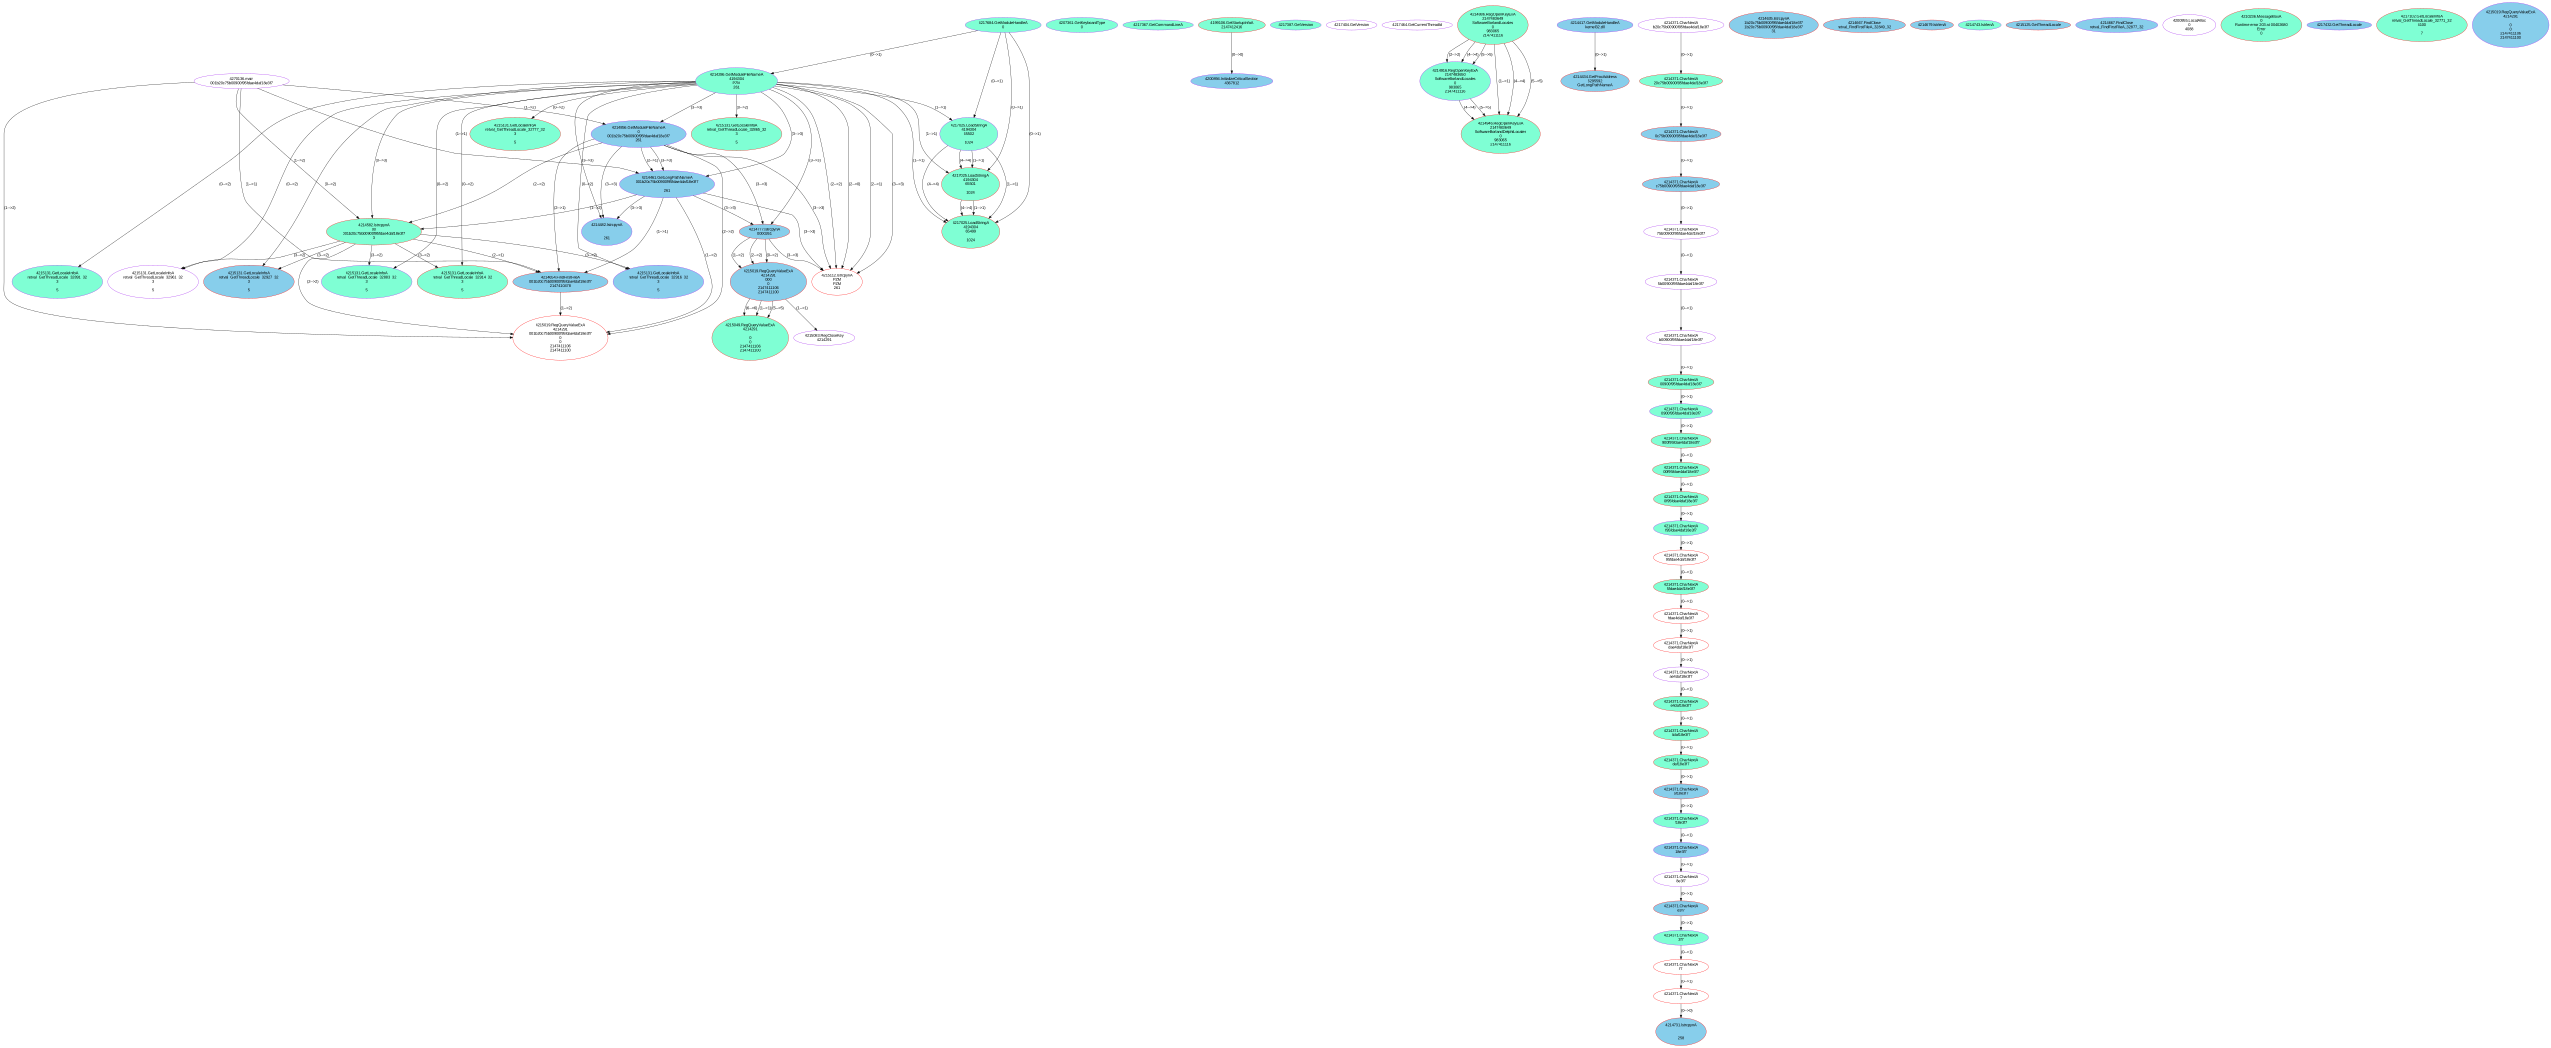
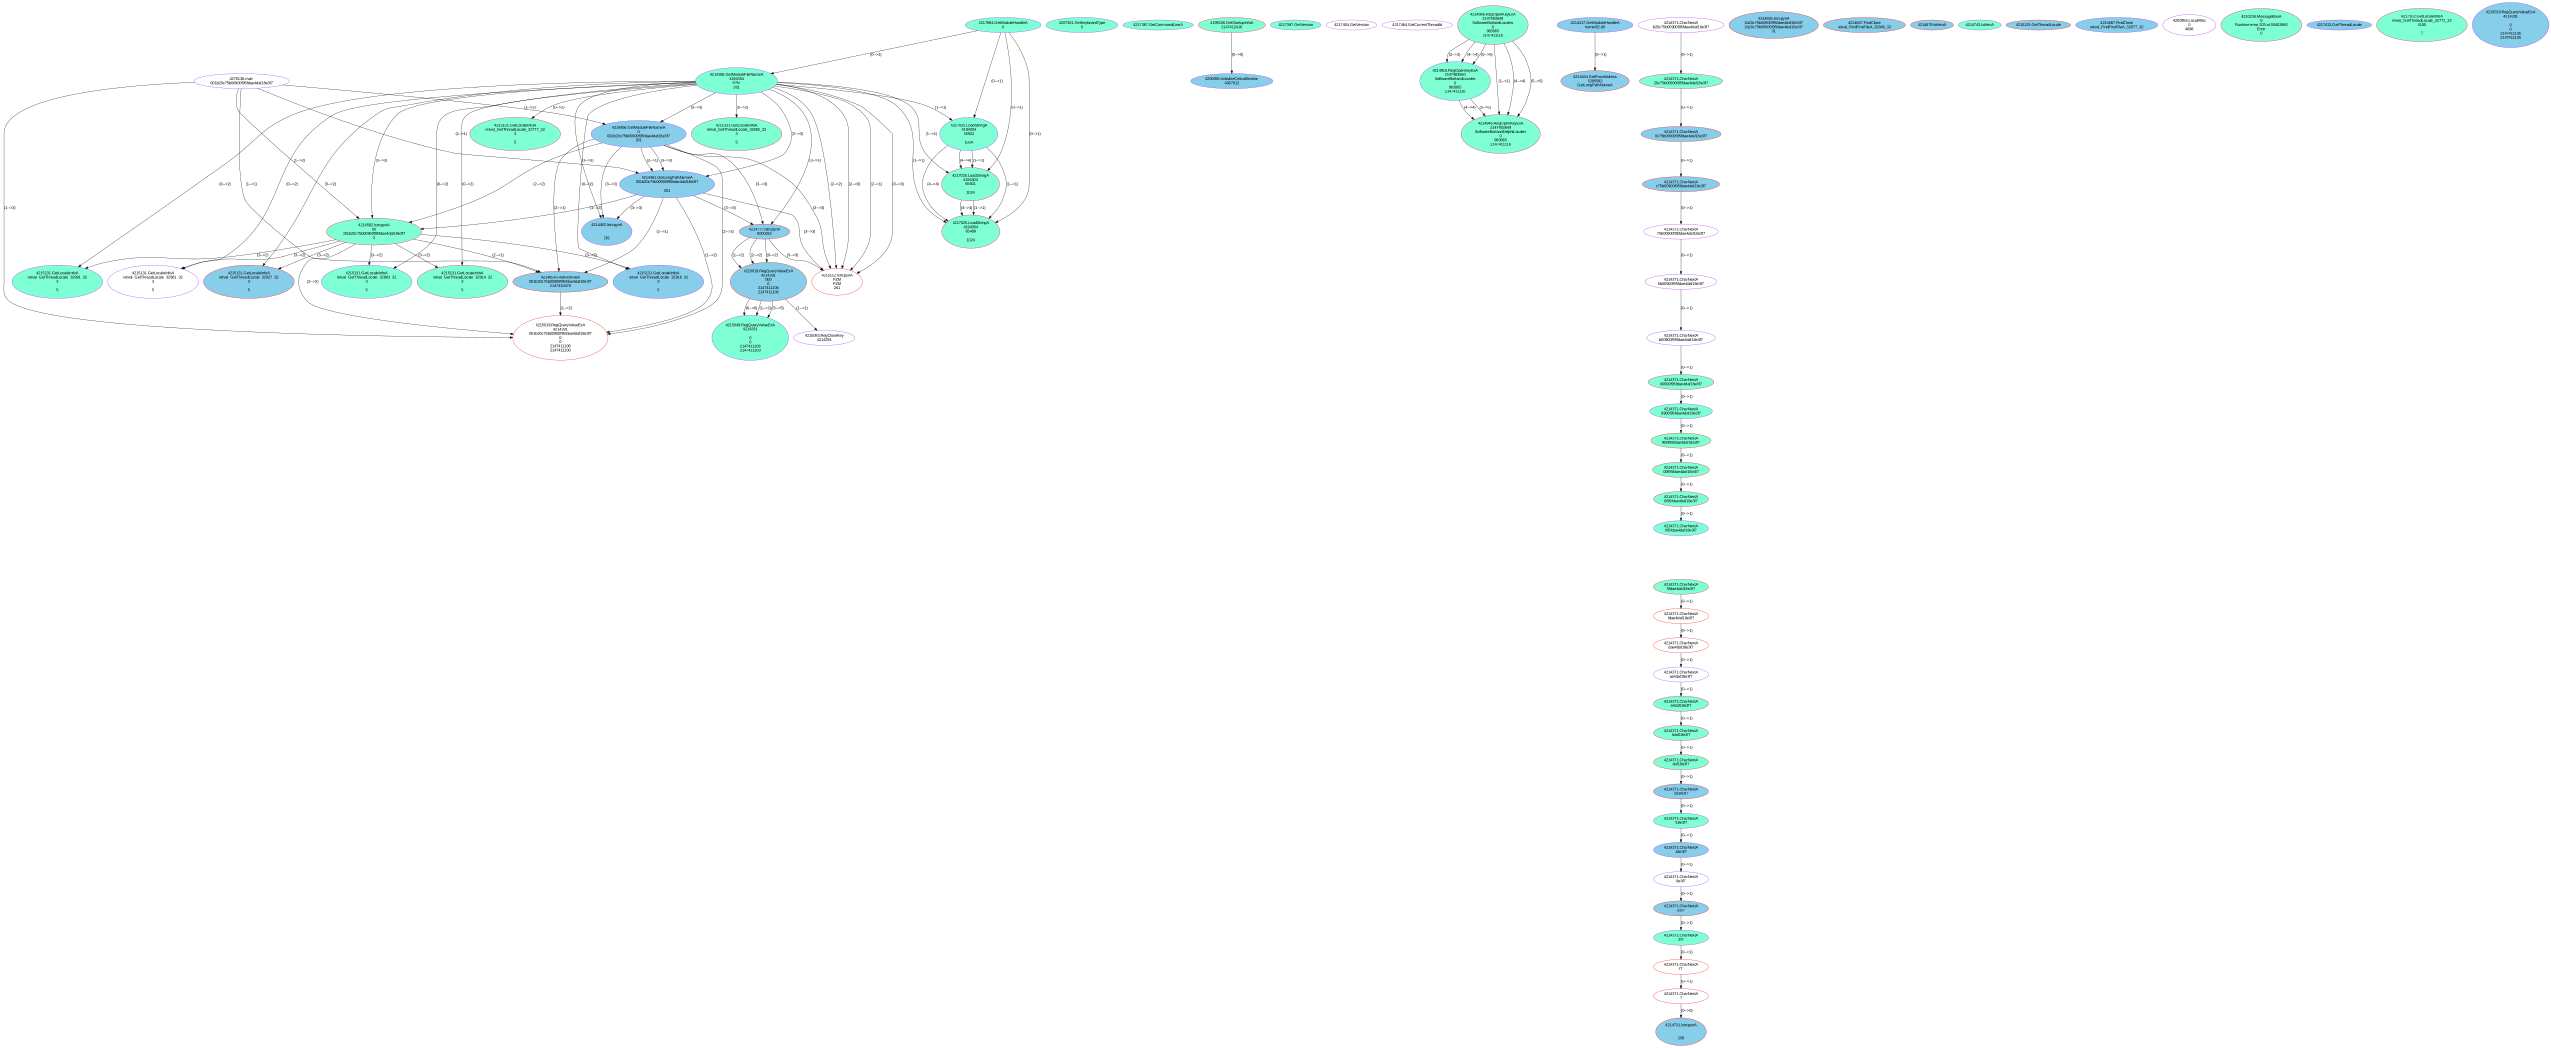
none -> (212, 258)
(750, 338) -> (750, 338)
(1681, 558) -> none
